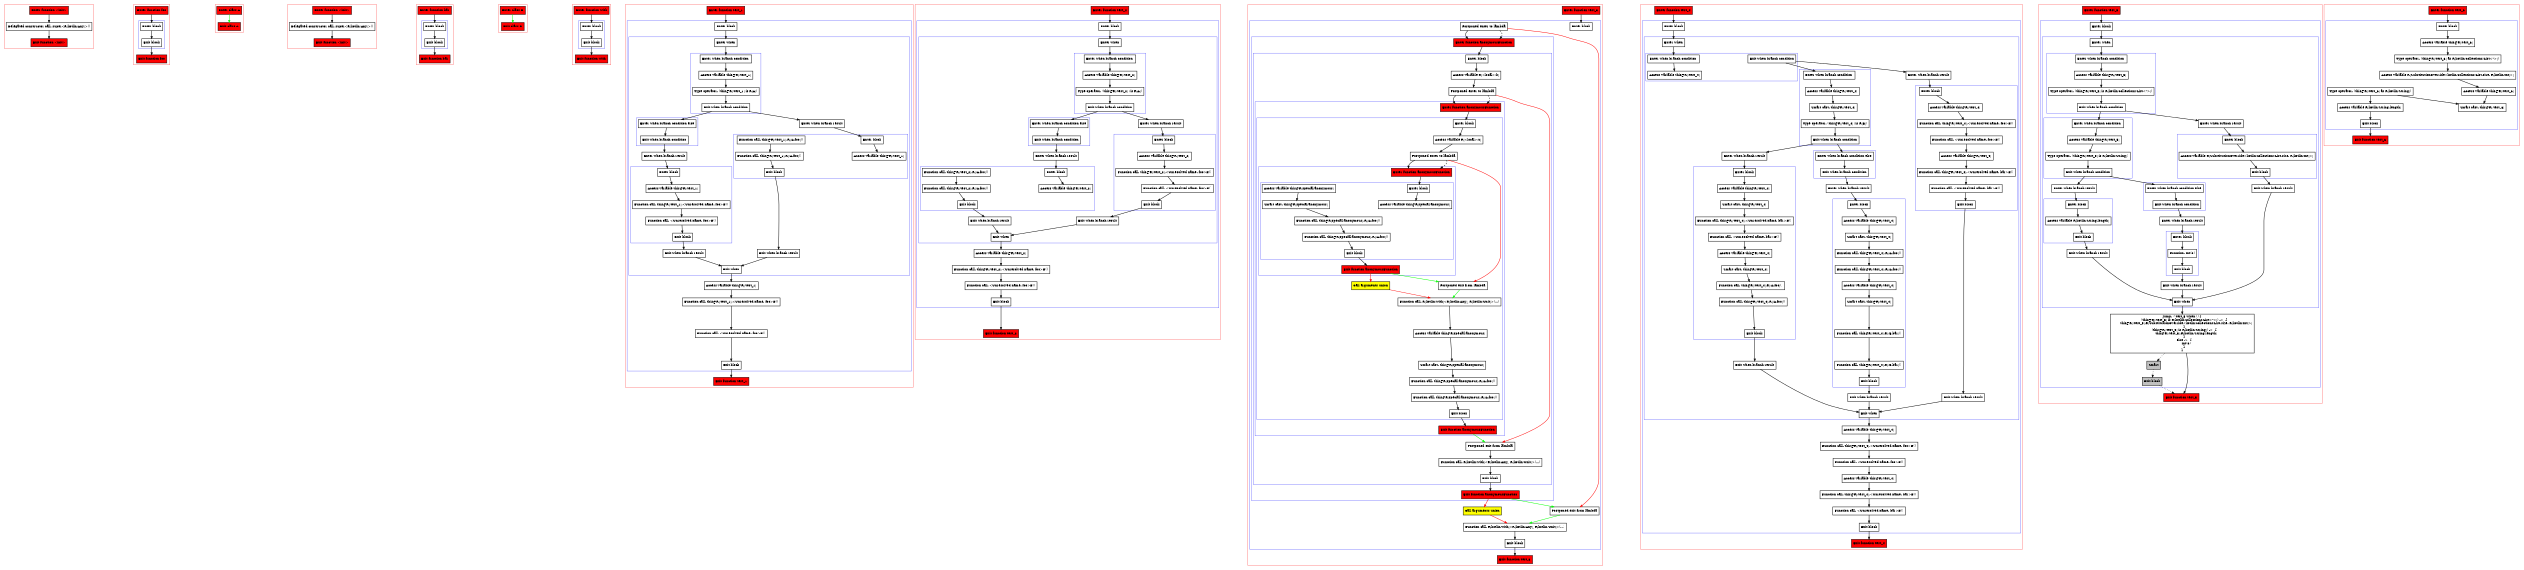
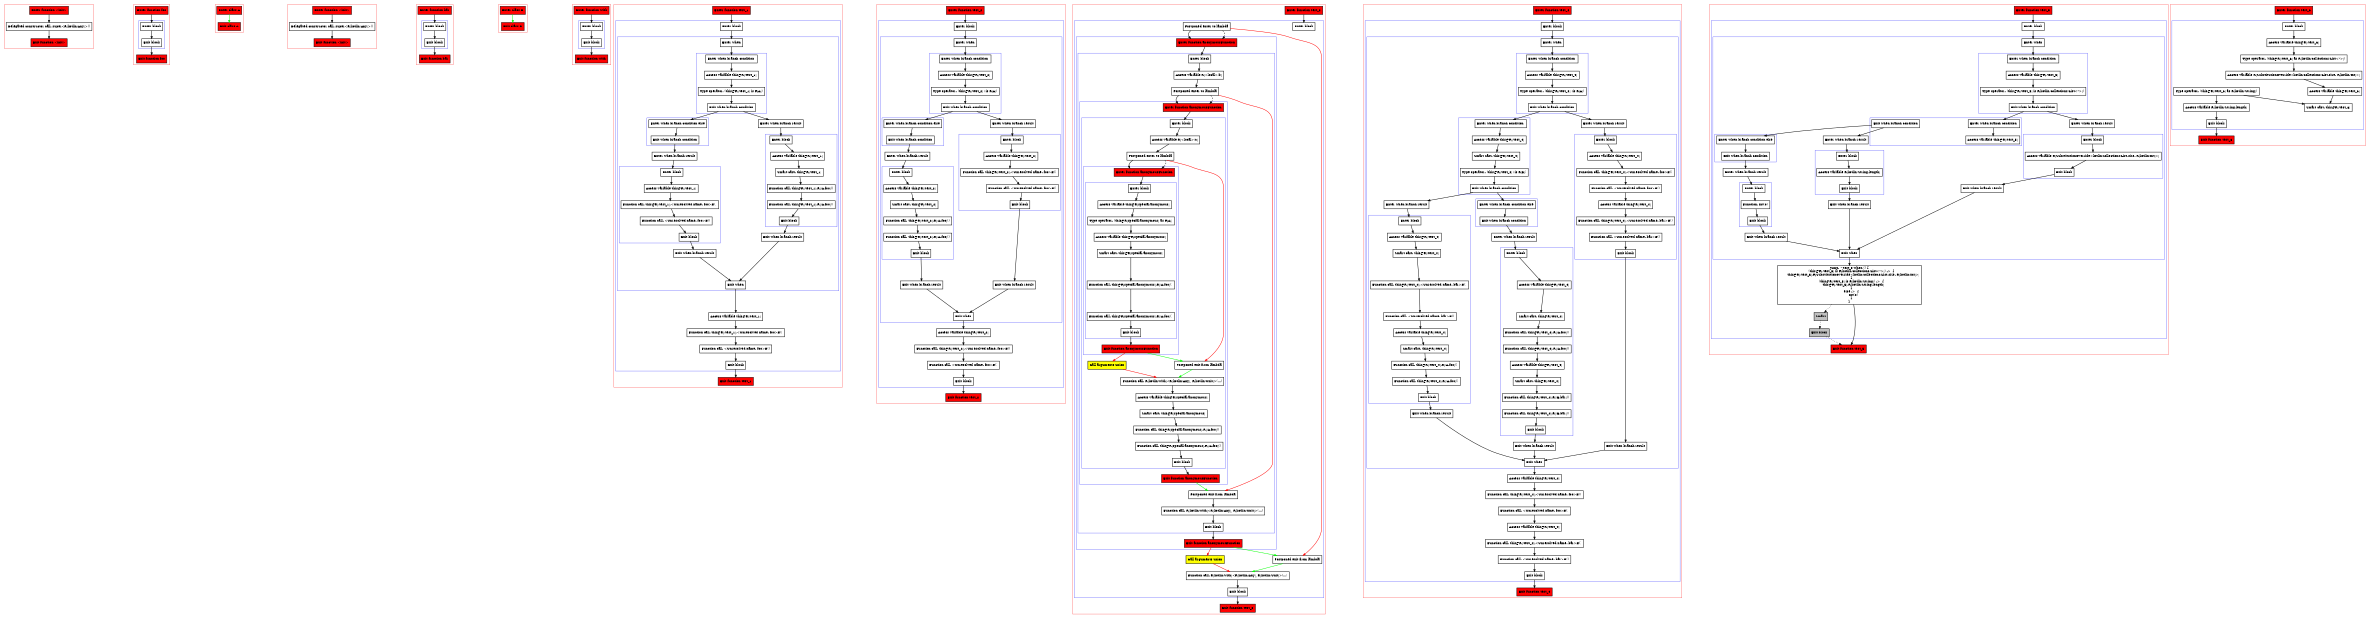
none -> (1552, 91)
(2088, 156) -> none
none -> (799, 172)
none -> (914, 205)
none -> (1131, 221)
